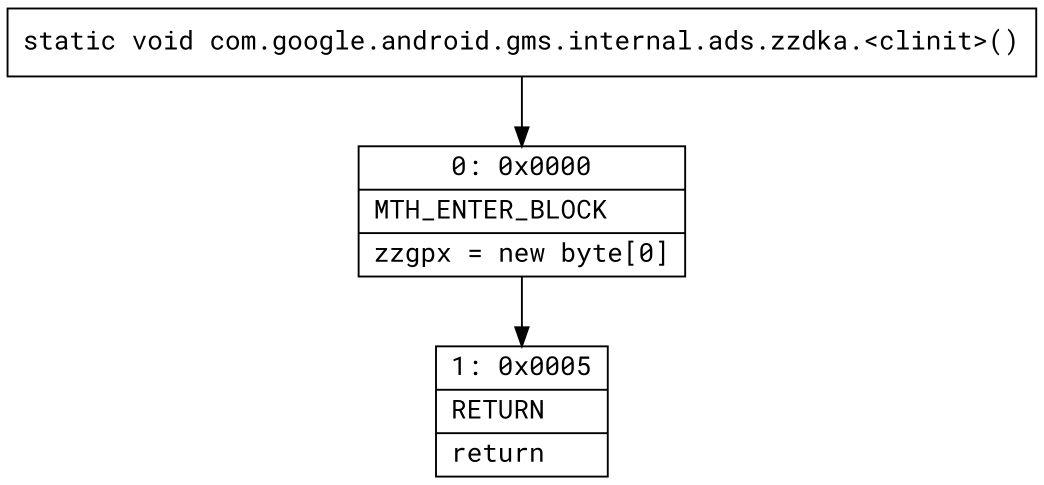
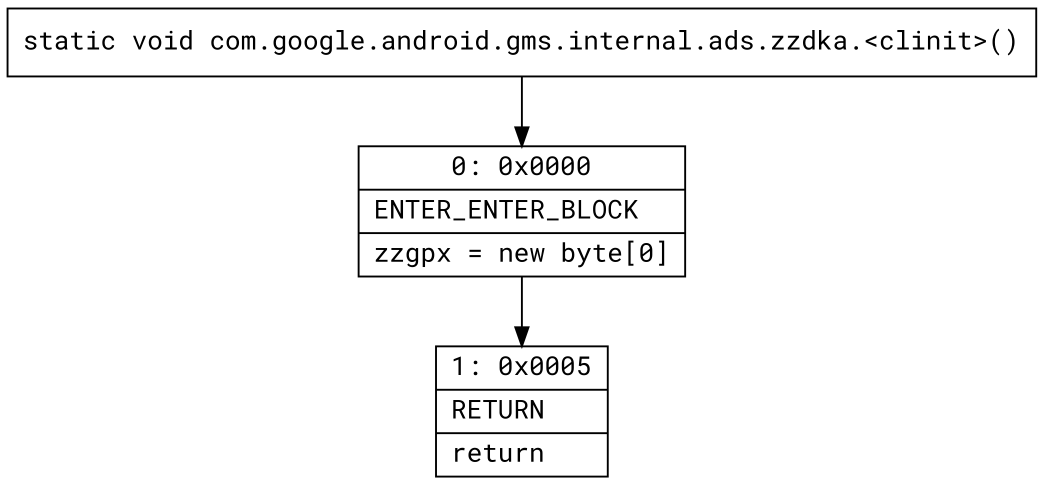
(491, 210) -> (507, 210)
